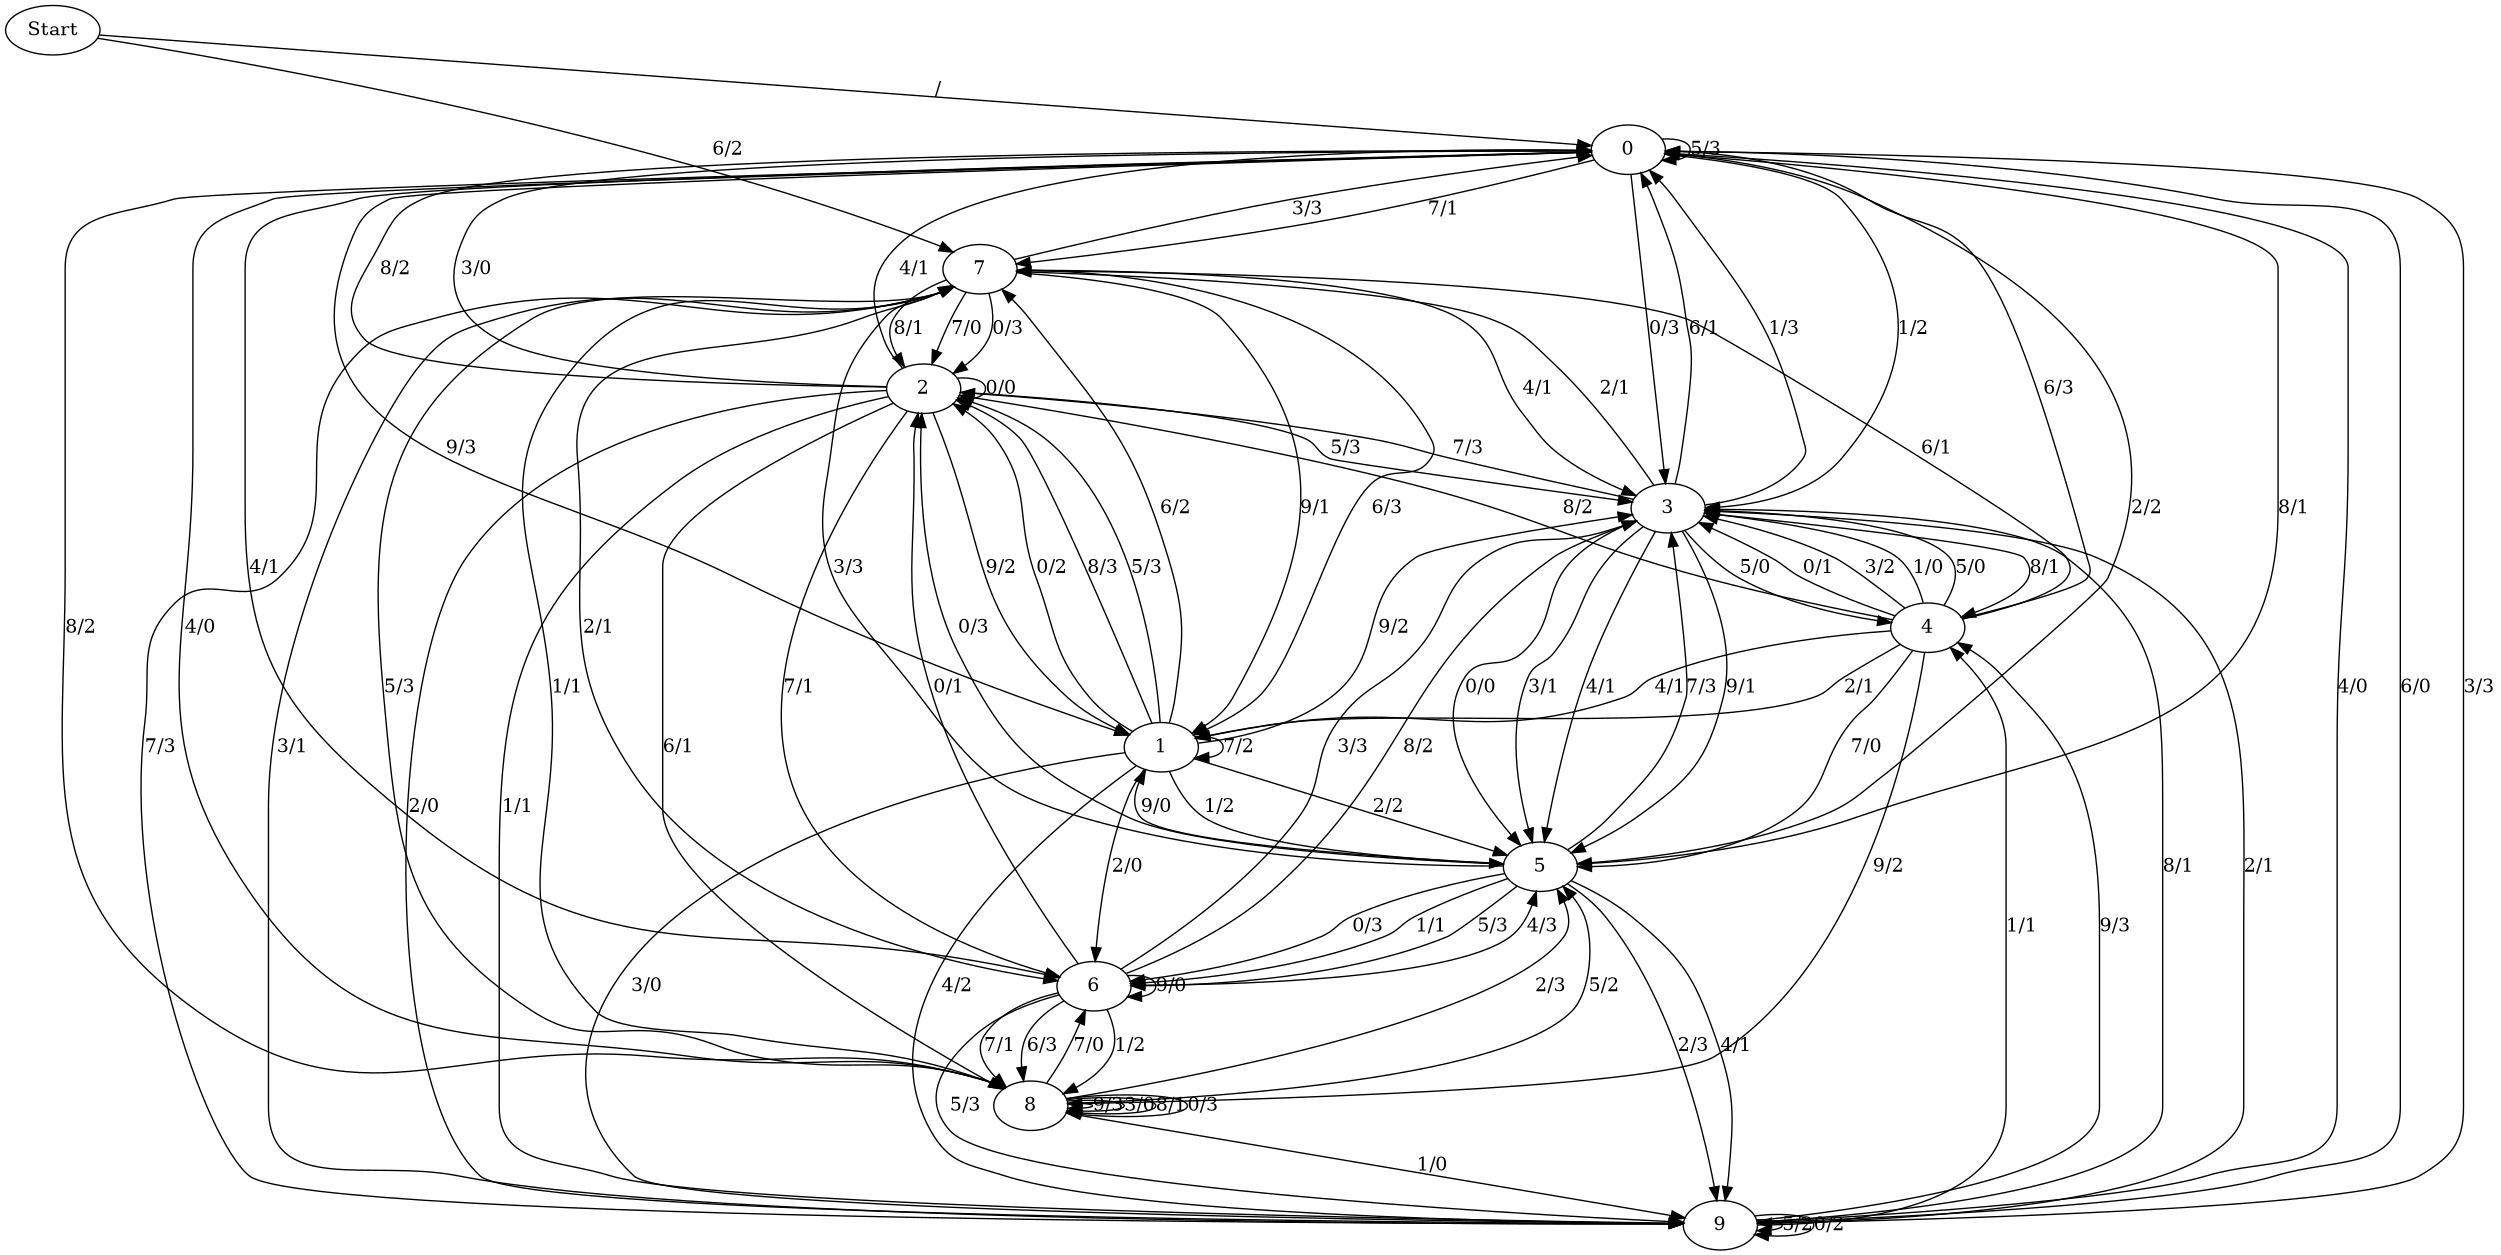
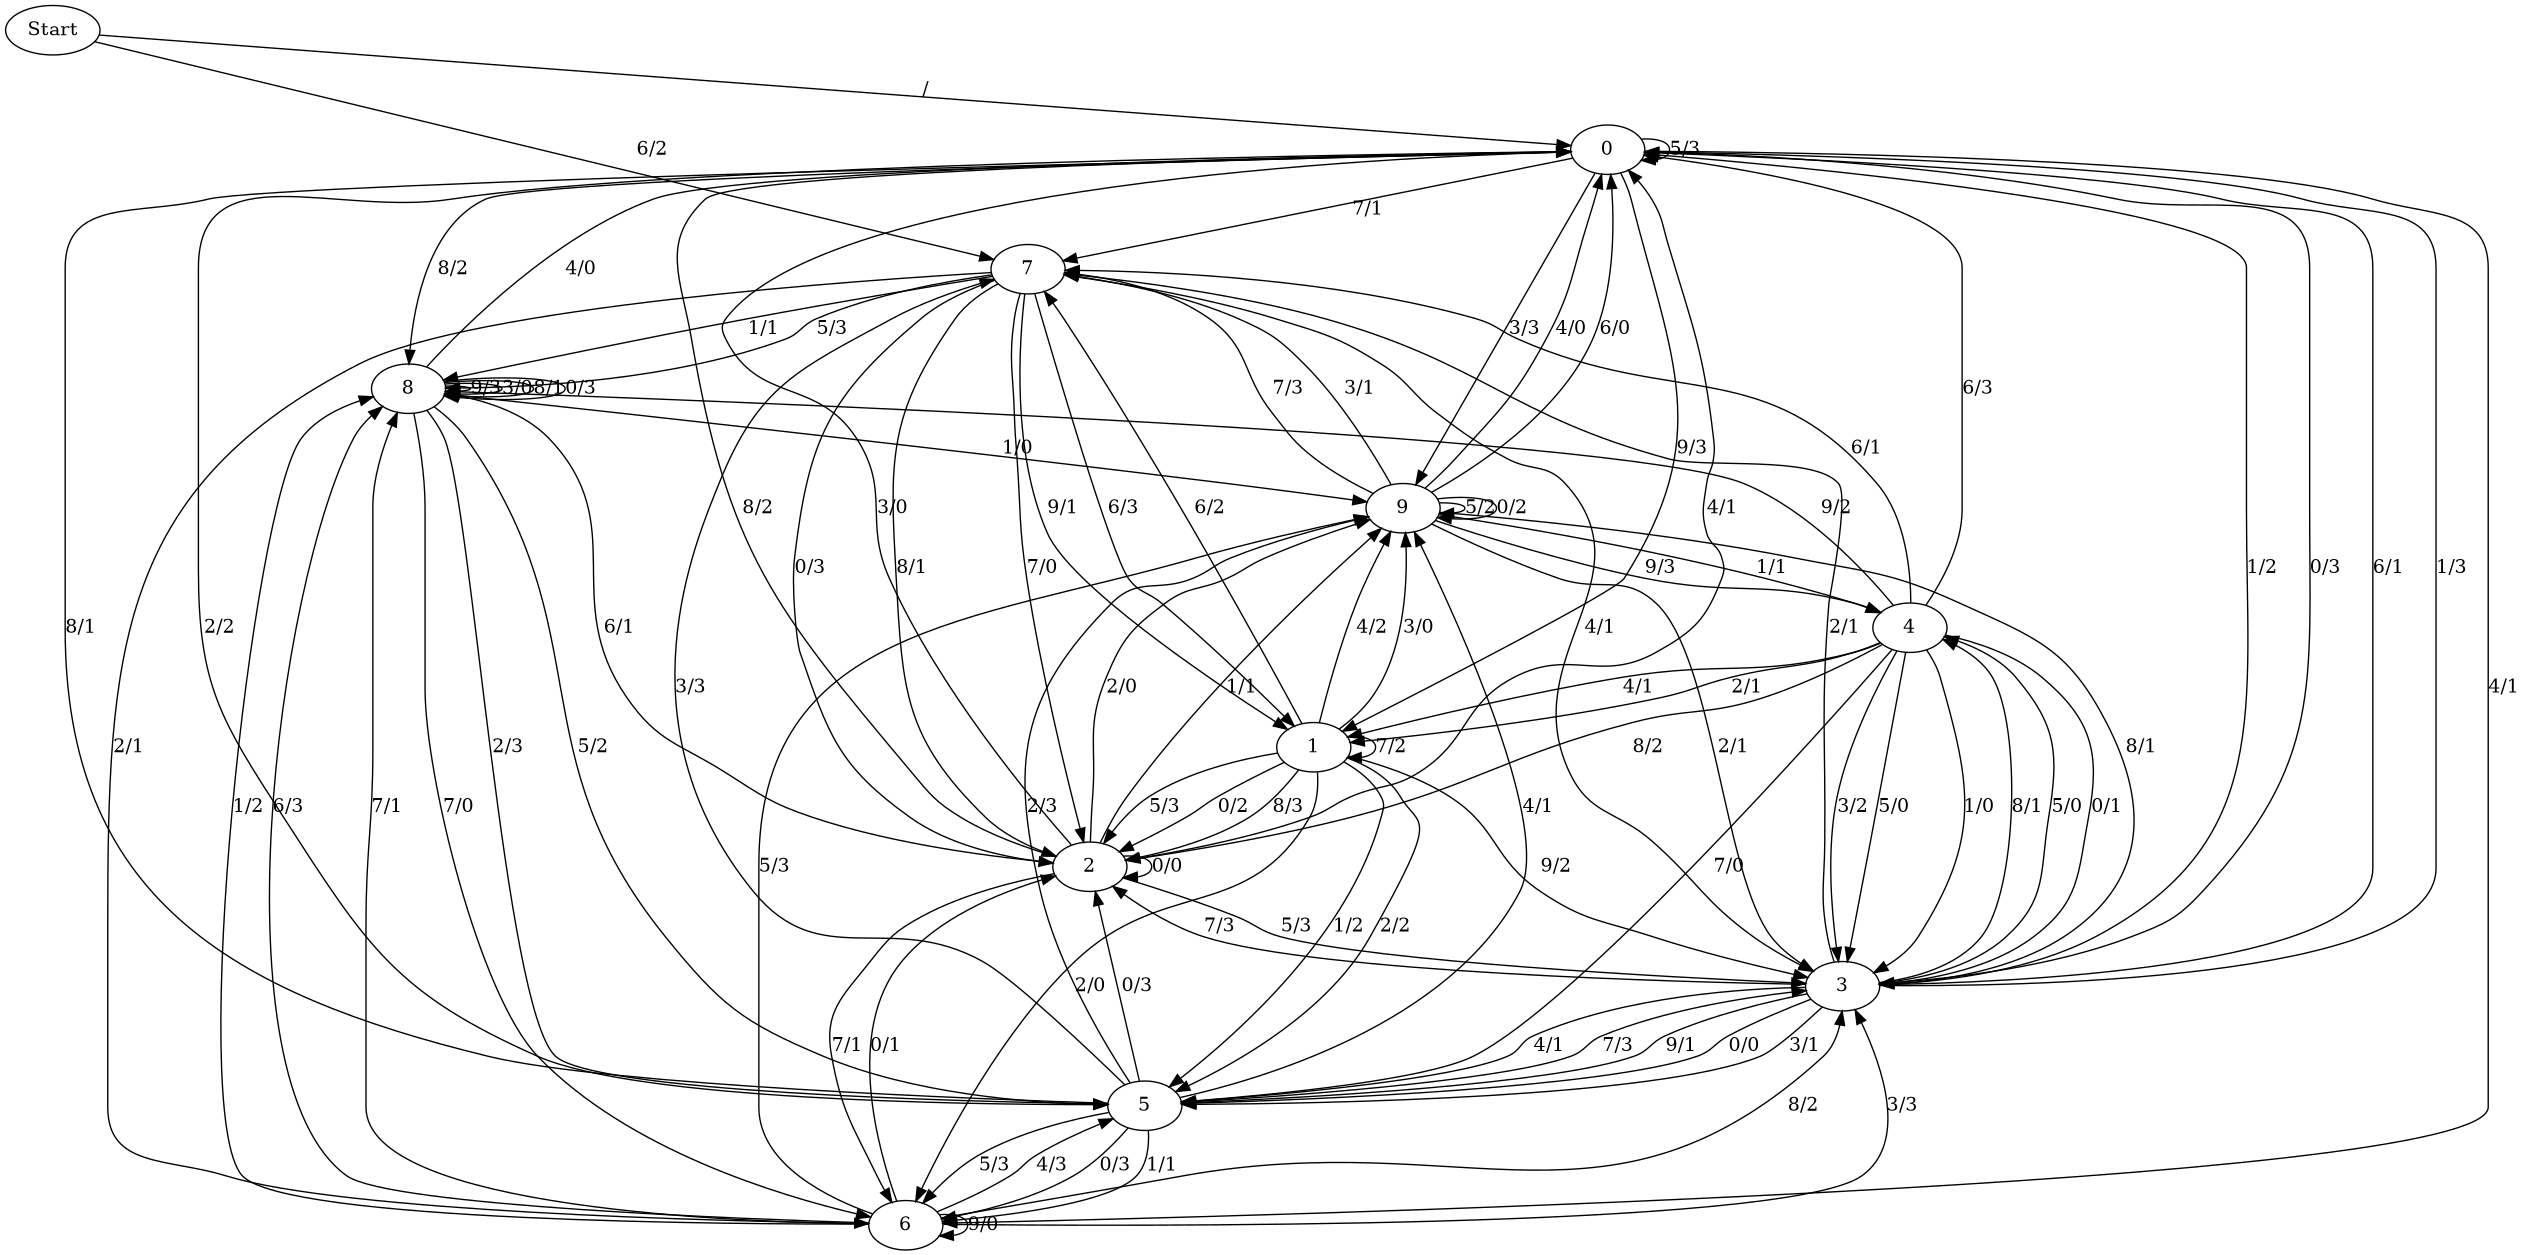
(1294, 199) -> none
(992, 593) -> none
(1302, 849) -> none
